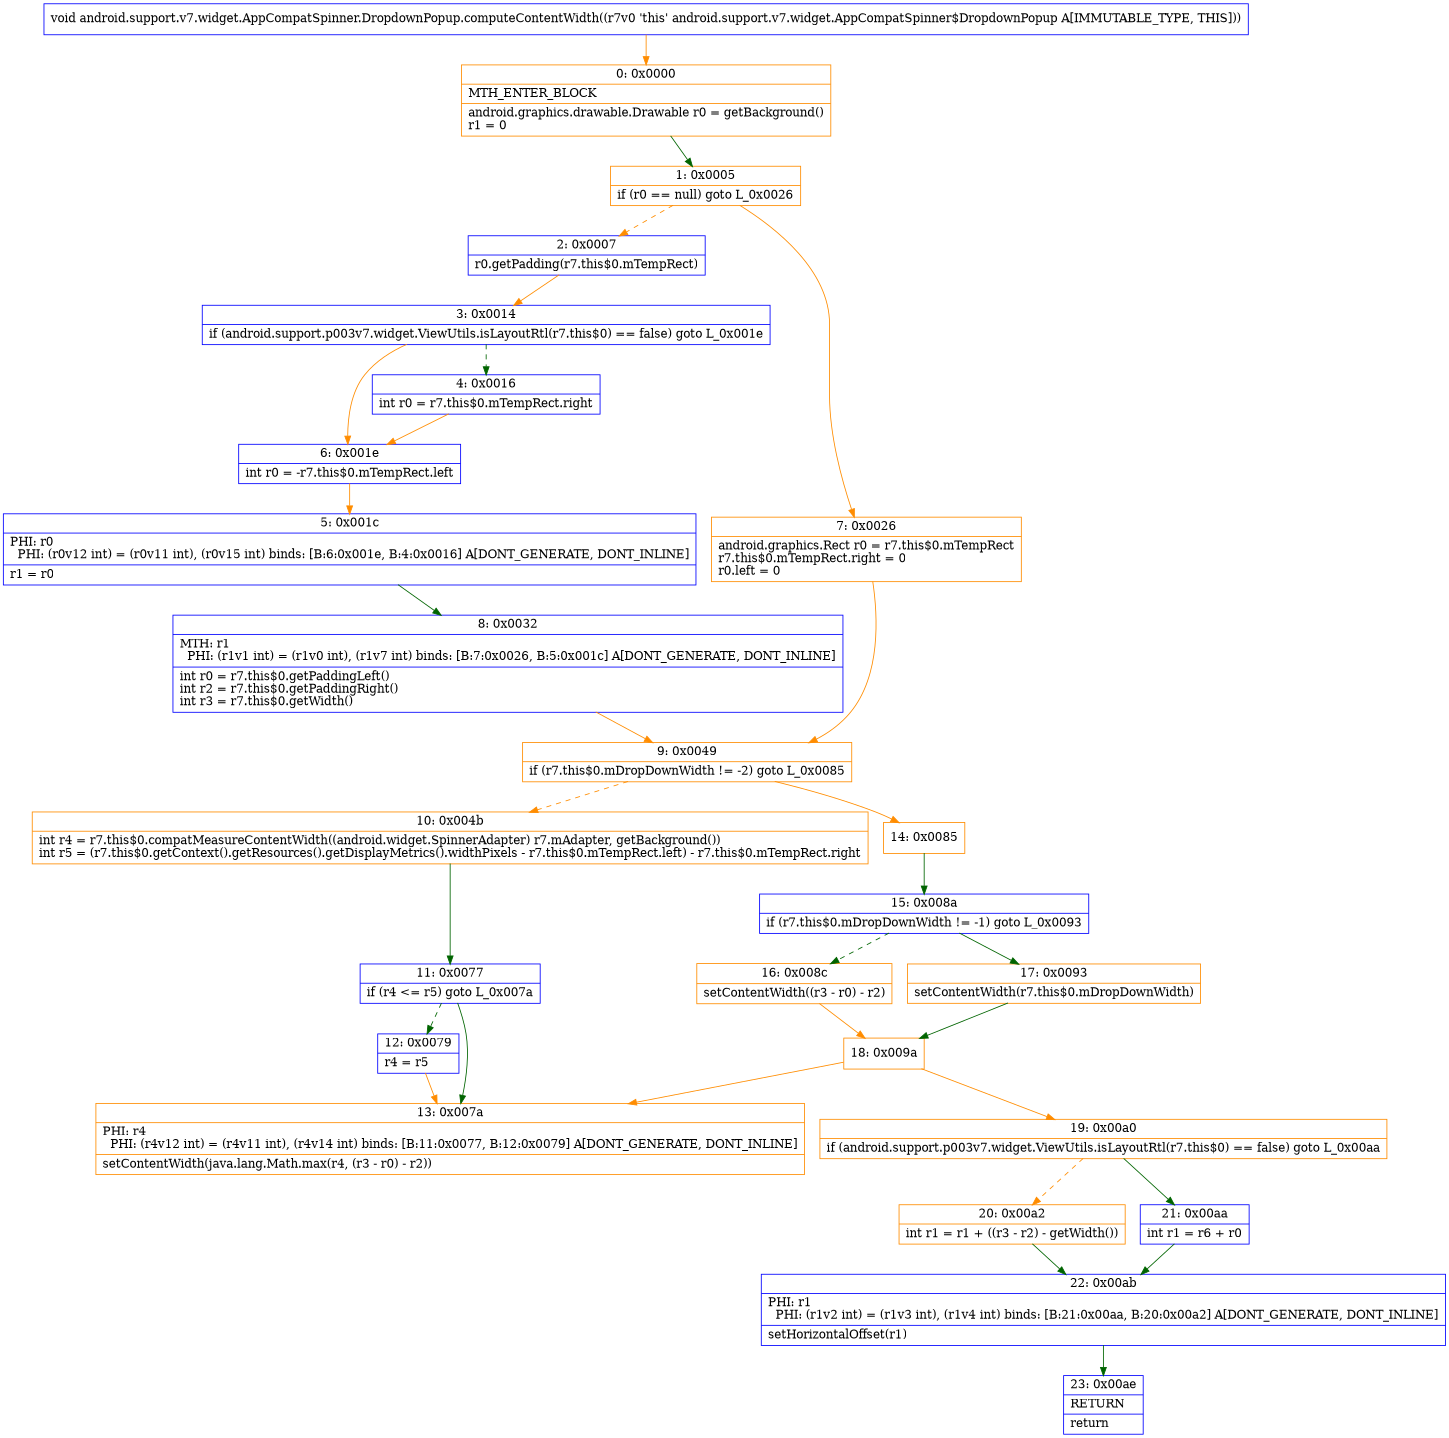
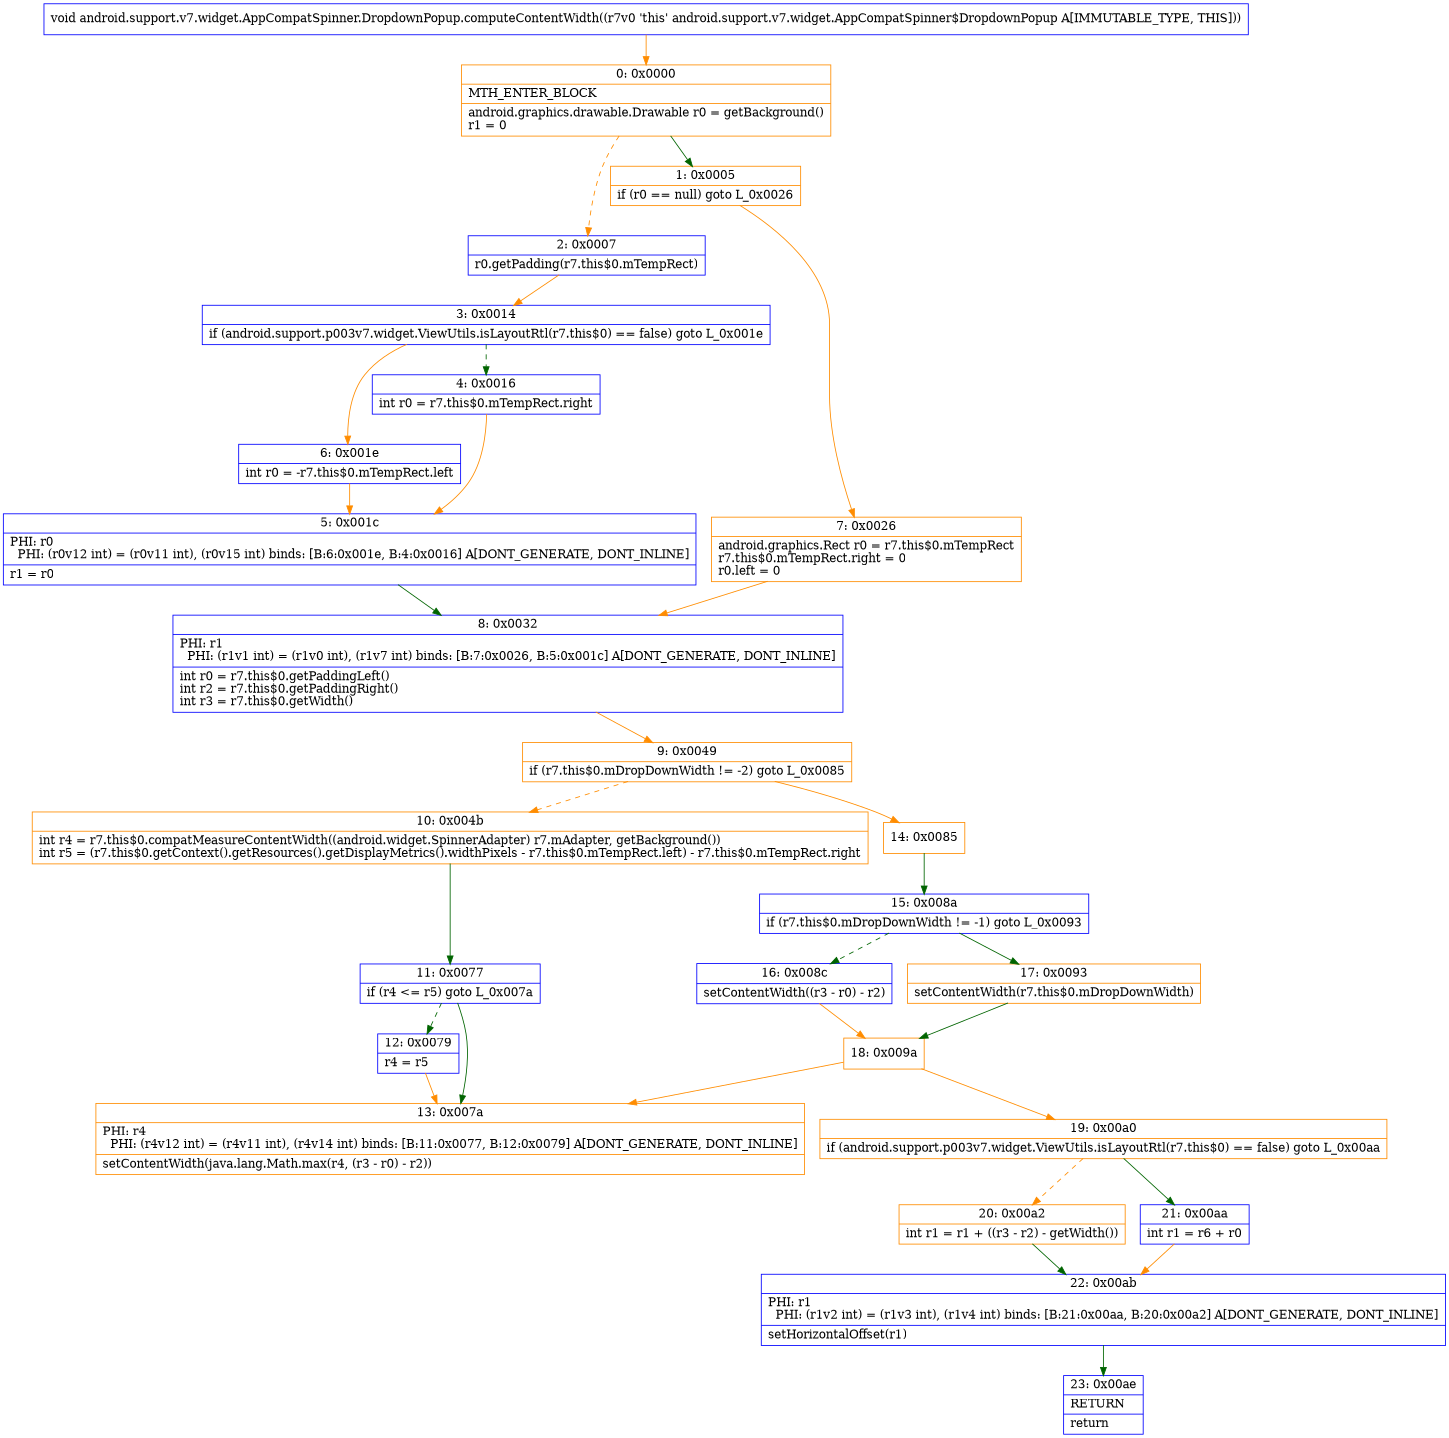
(650, 219) -> (598, 180)
(422, 427) -> (477, 468)
(207, 644) -> (204, 644)
(870, 671) -> (717, 597)
(794, 984) -> (794, 984)
(1161, 1256) -> (1161, 1256)
